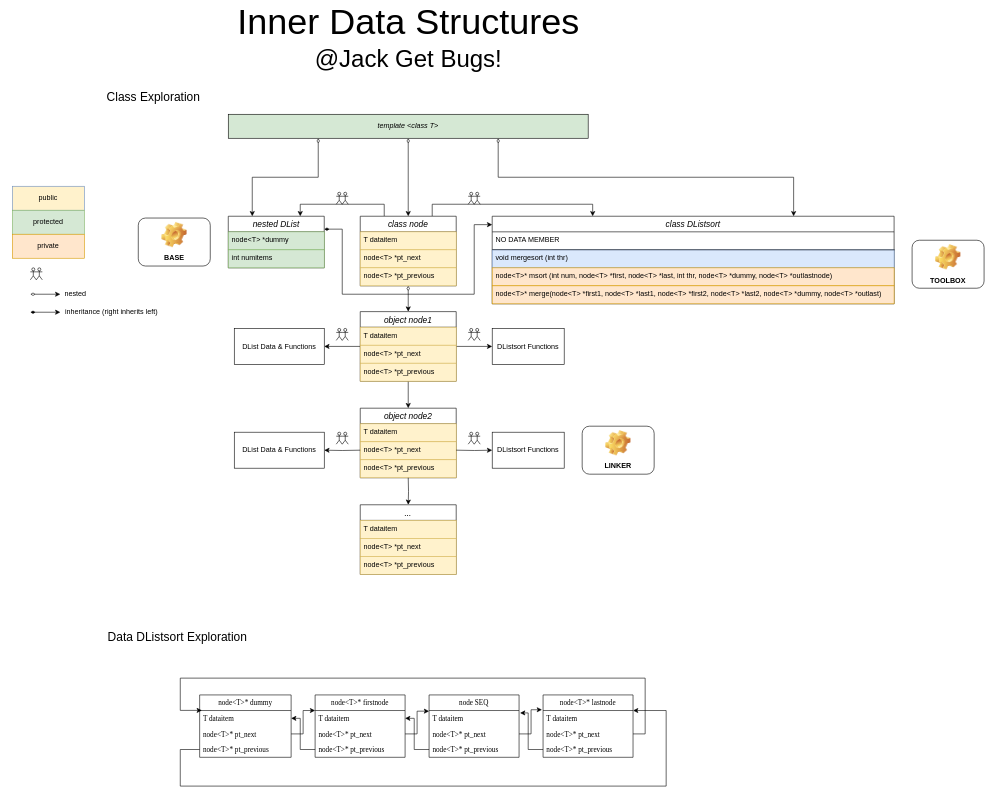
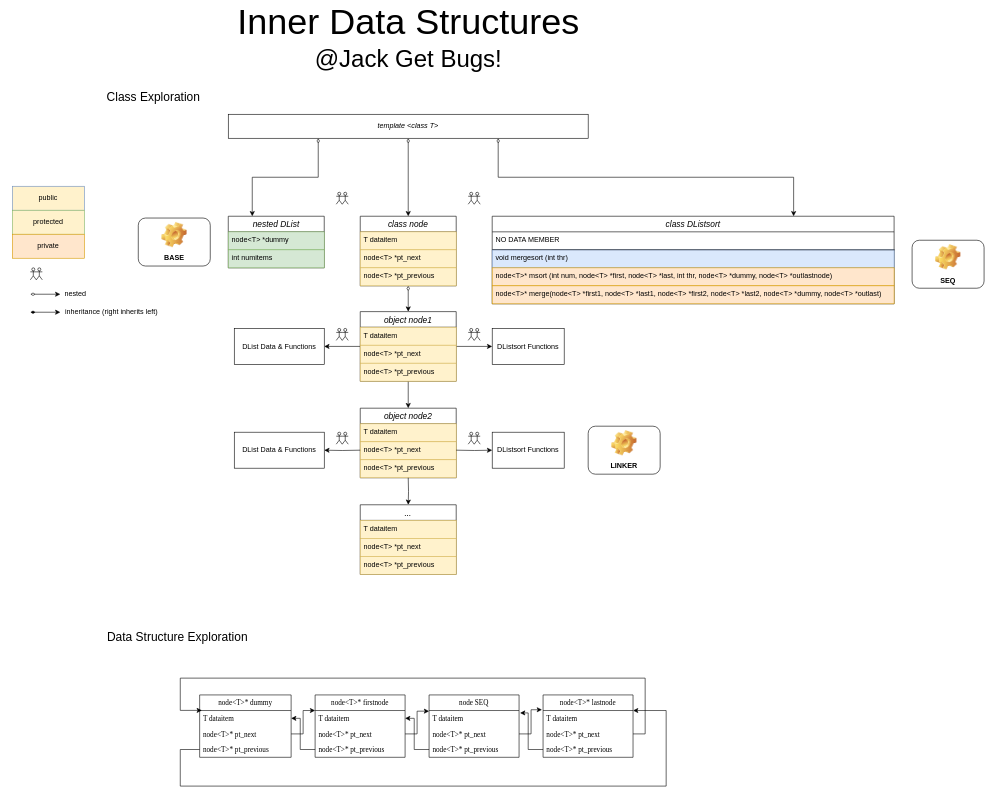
(408, 126) -> (408, 126)
(300, 206) -> none
(593, 206) -> none
(48, 222) -> (48, 222)
(480, 225) -> none
(948, 280) -> (948, 280)
(618, 450) -> (624, 450)
(178, 636) -> (178, 636)
